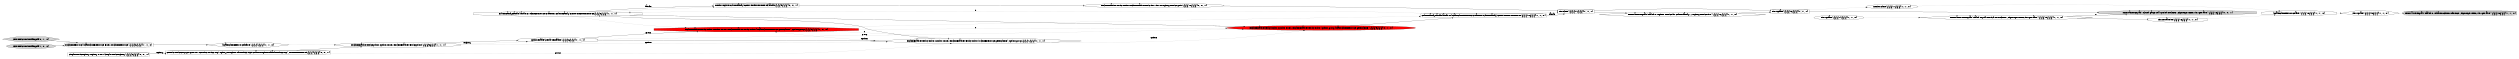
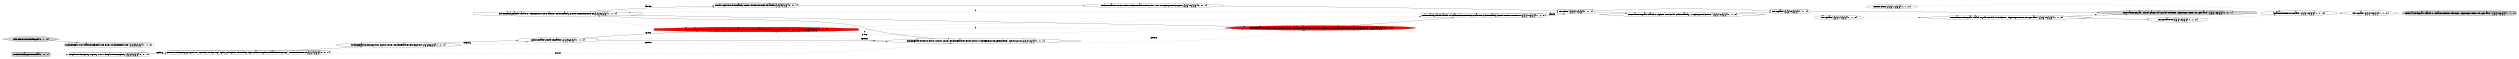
(1837, 8) -> (1815, 15)
(248, 45) -> none
(31, 46) -> none
none -> (31, 54)
